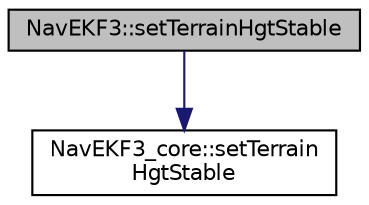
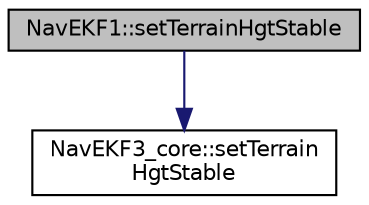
(184, 30) -> (184, 30)
